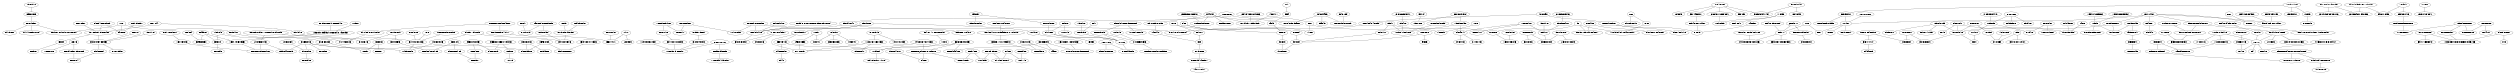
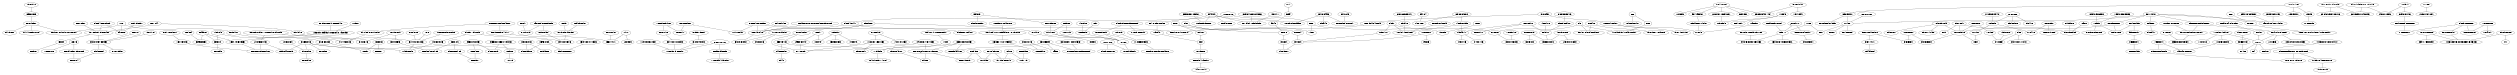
(2095, 14) -> (2097, 14)
(800, 42) -> (801, 42)
